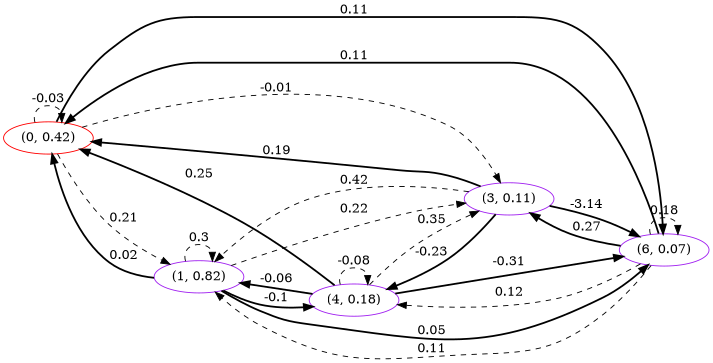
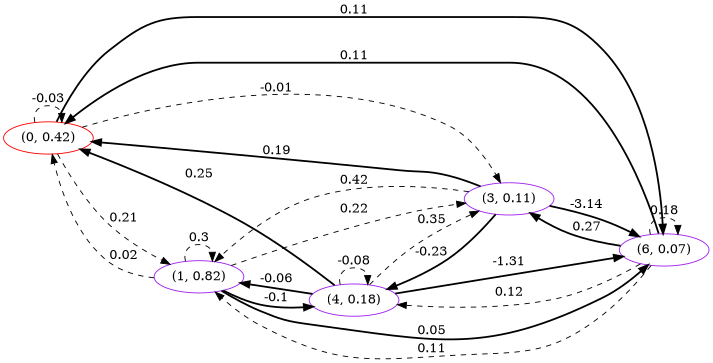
(86, 238) -> (86, 238)
(509, 262) -> (509, 262)
